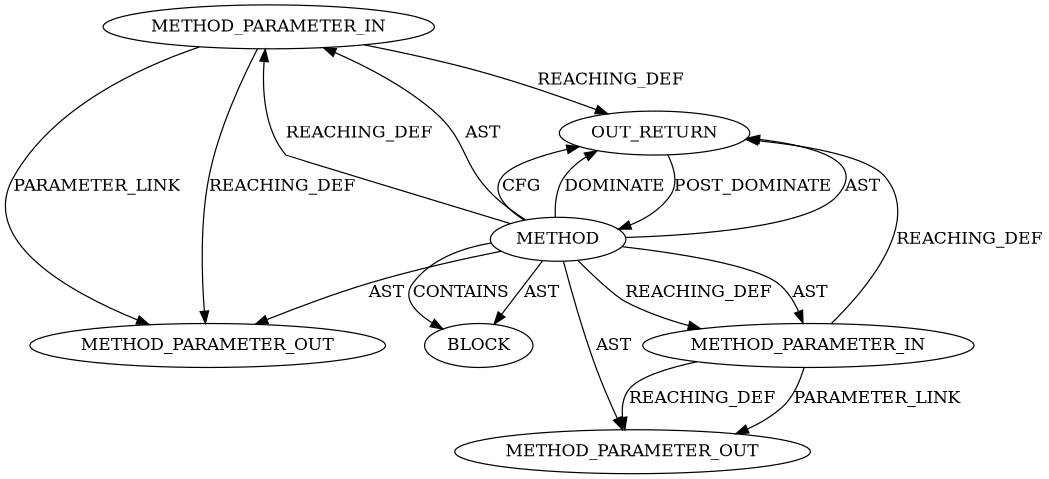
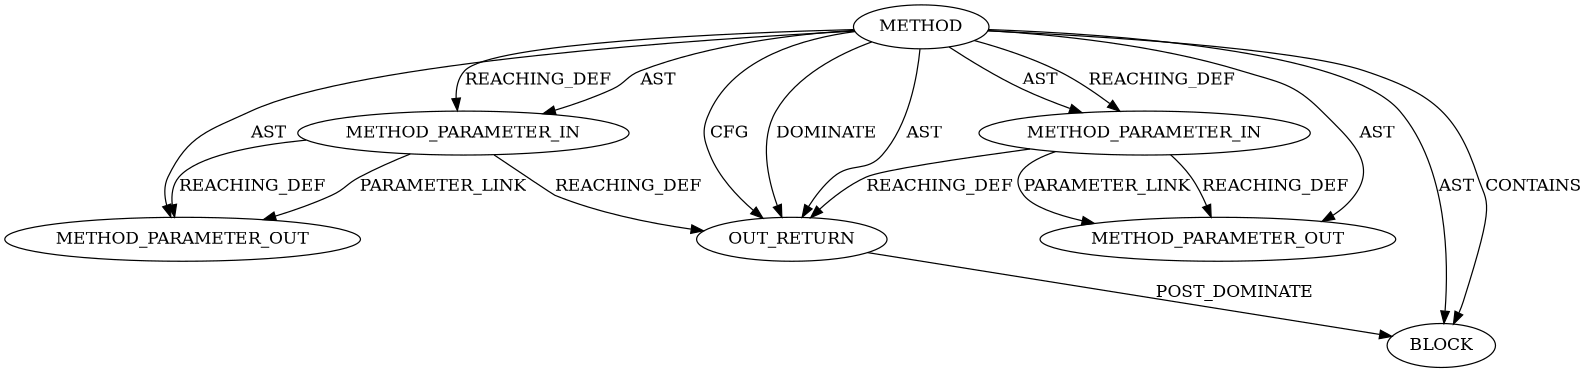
(668, 199) -> (1124, 294)
